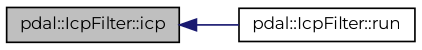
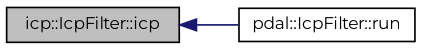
(93, 25) -> (93, 25)
